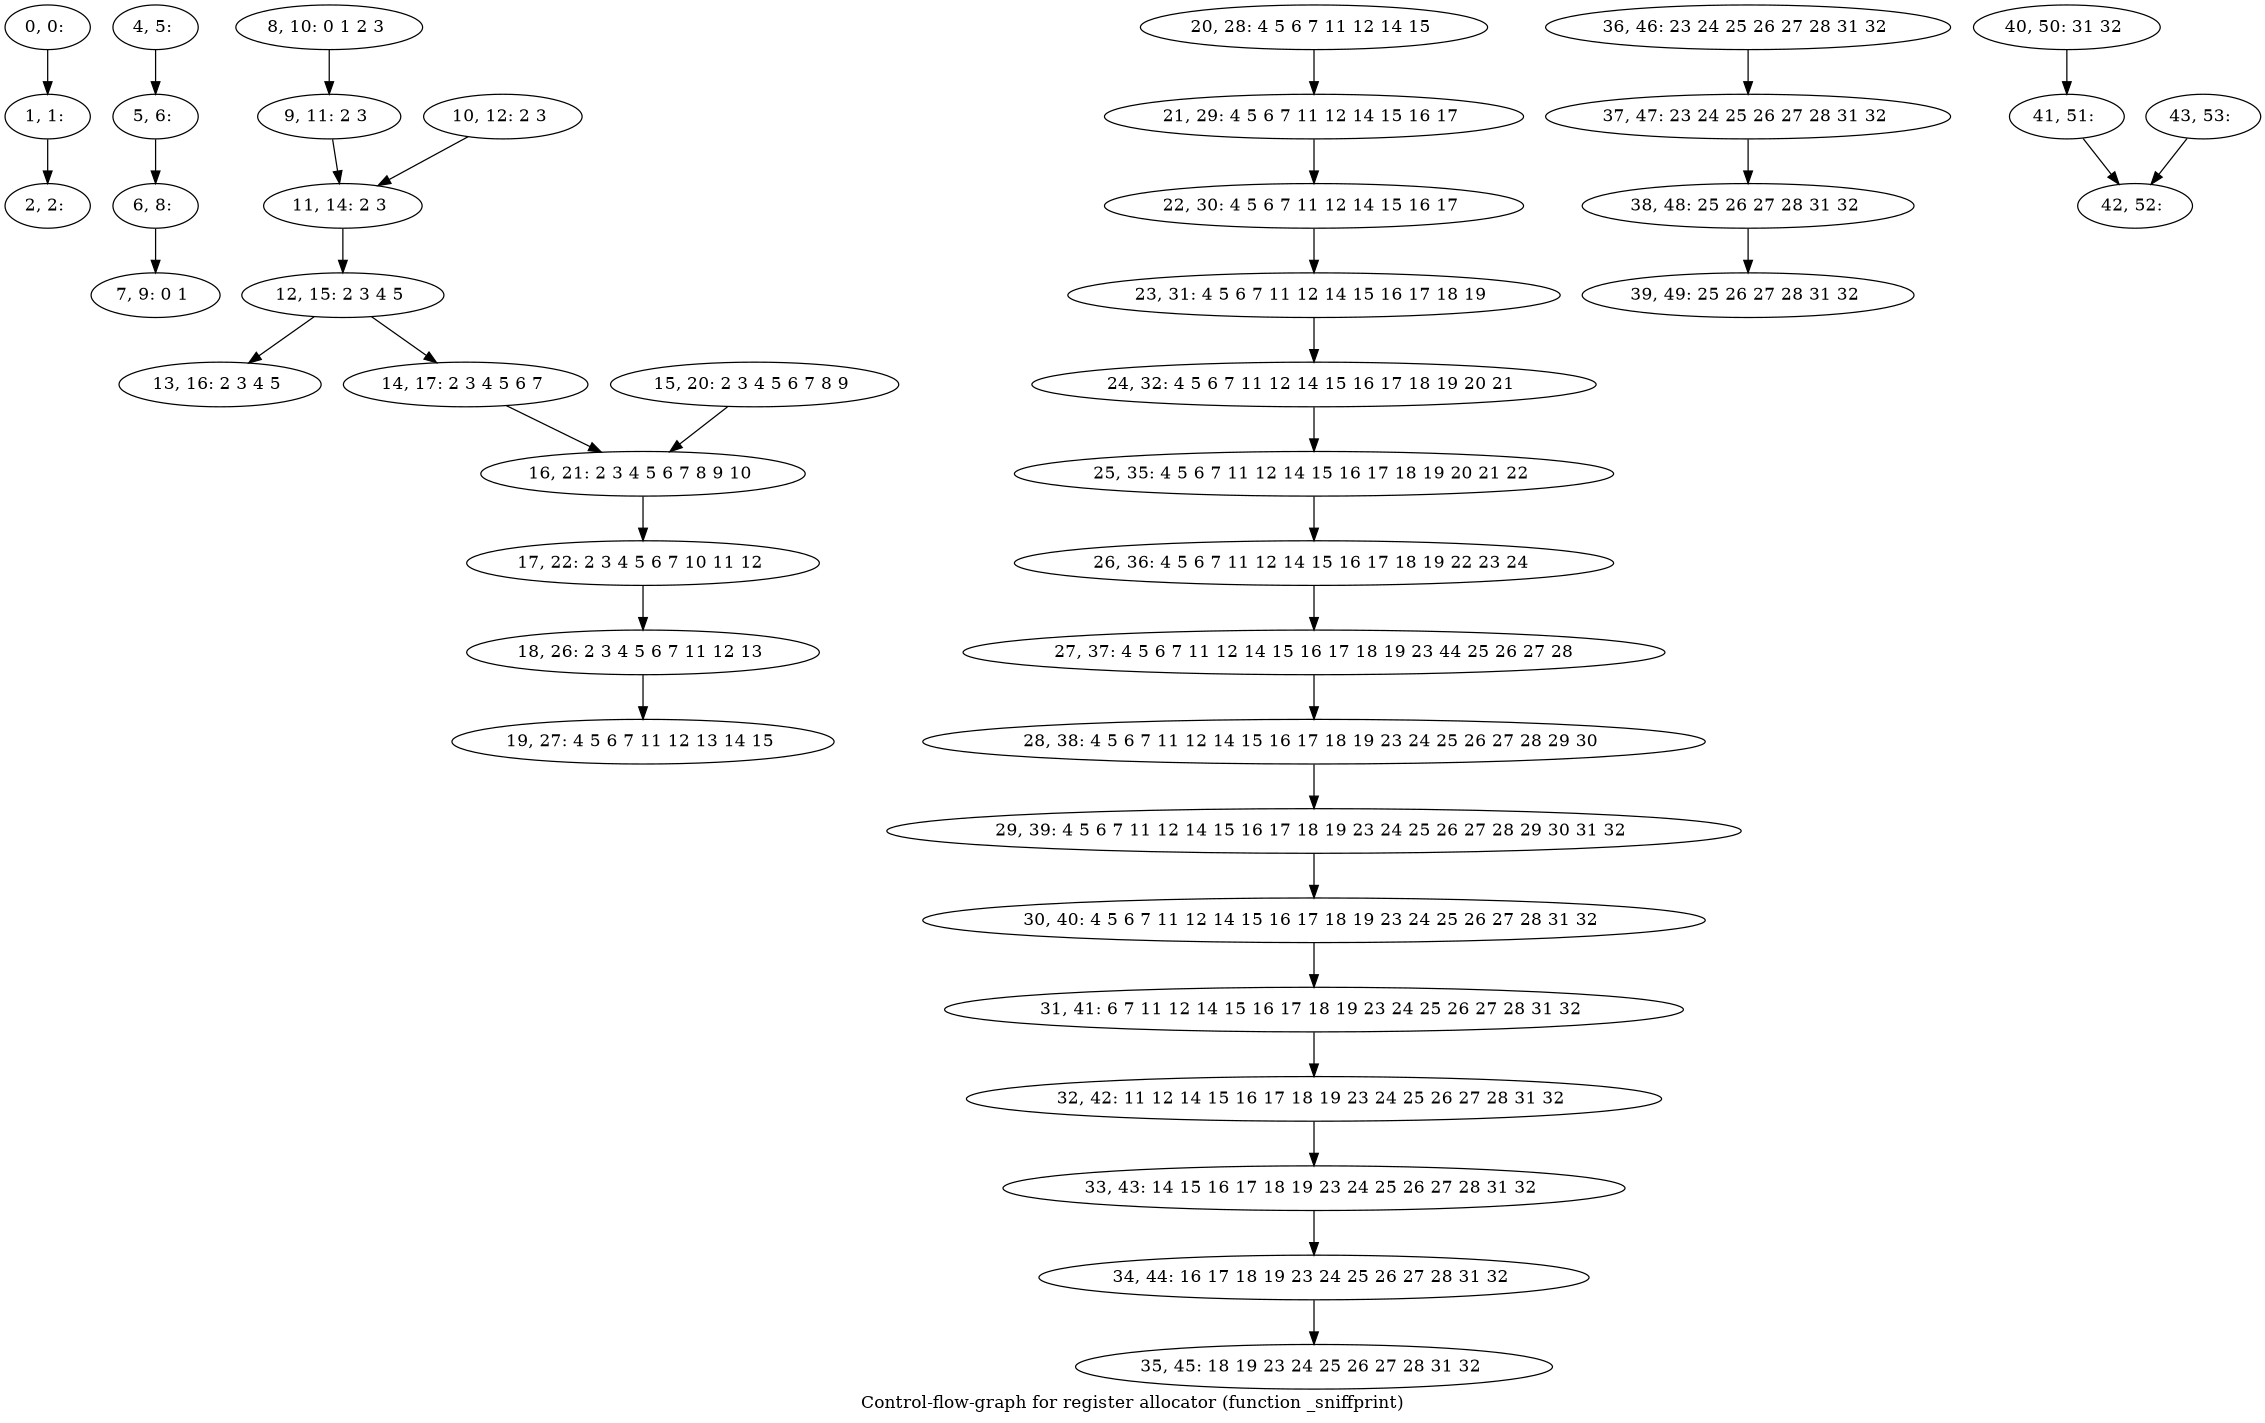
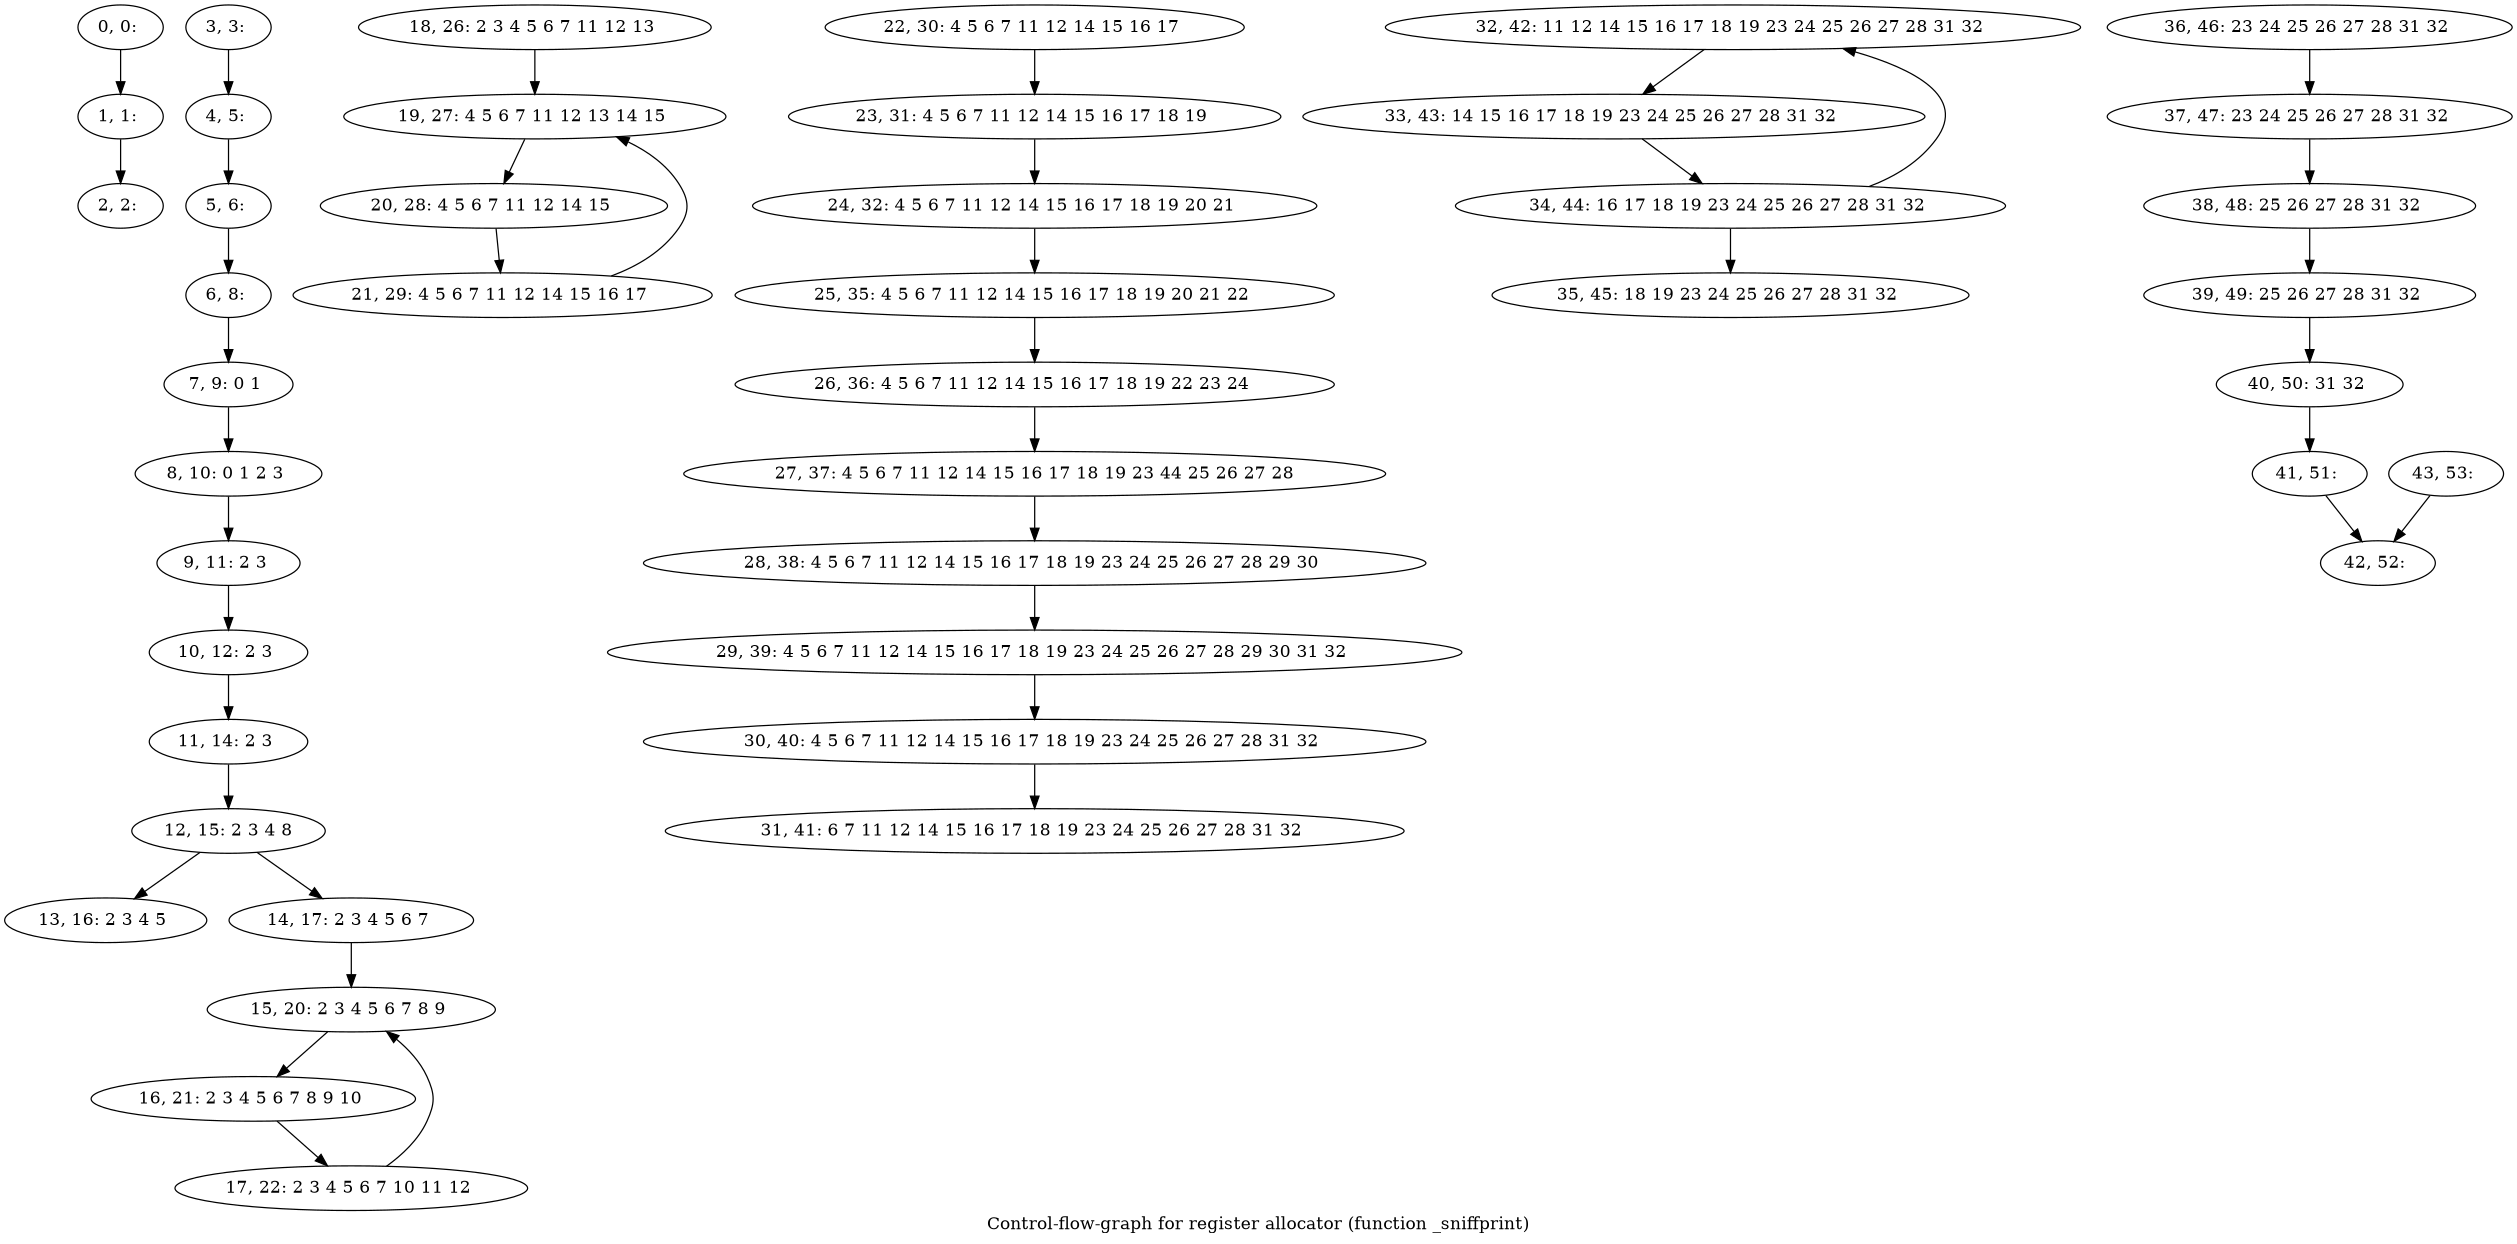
none -> (229, 27)
(335, 155) -> (229, 602)
(1314, 155) -> (686, 215)
none -> (517, 156)
(343, 295) -> (229, 831)
none -> (2310, 334)
none -> (229, 423)
(548, 426) -> (351, 959)
(643, 602) -> (432, 1105)
(1314, 1048) -> (1945, 111)
